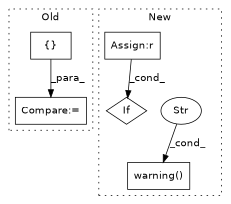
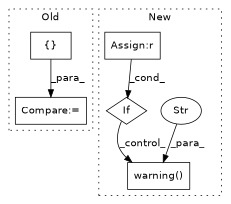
none -> (118, 140)
(188, 143) -> (188, 143)
